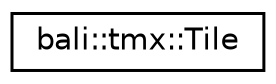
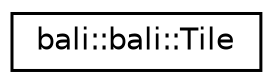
(138, 42) -> (136, 42)
